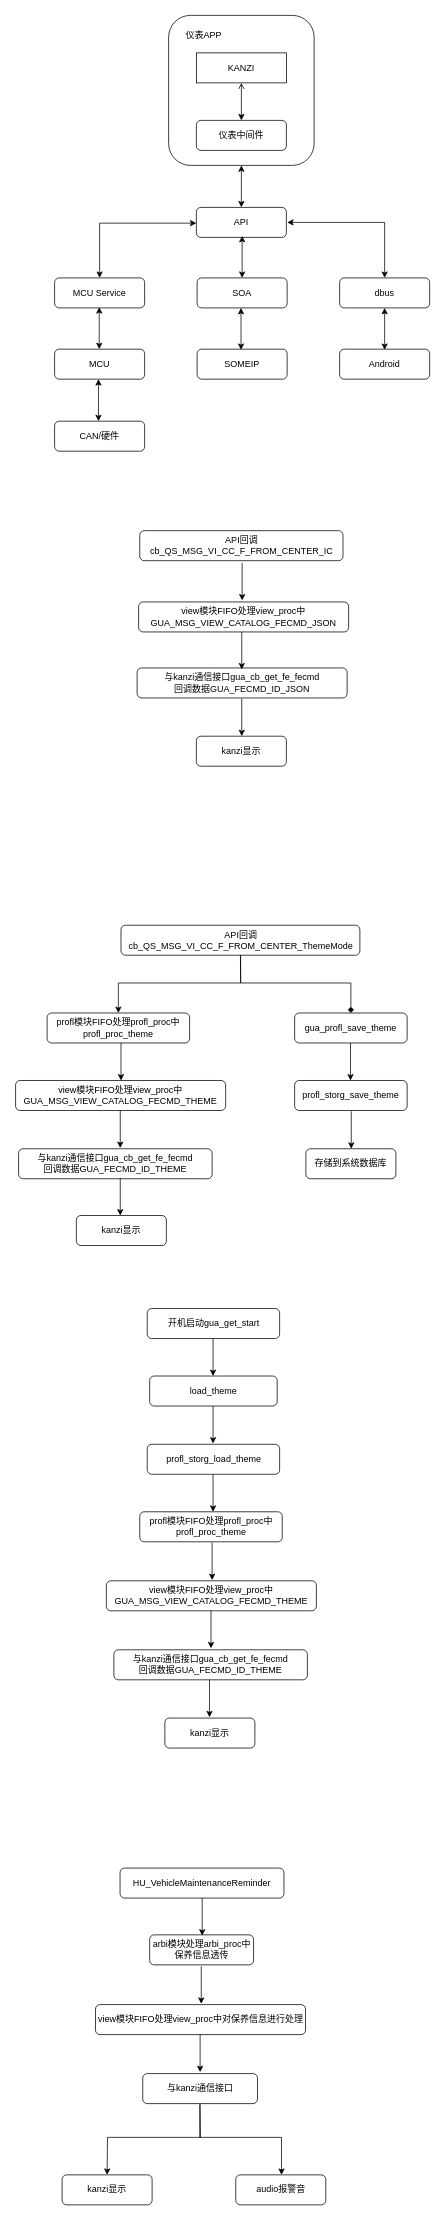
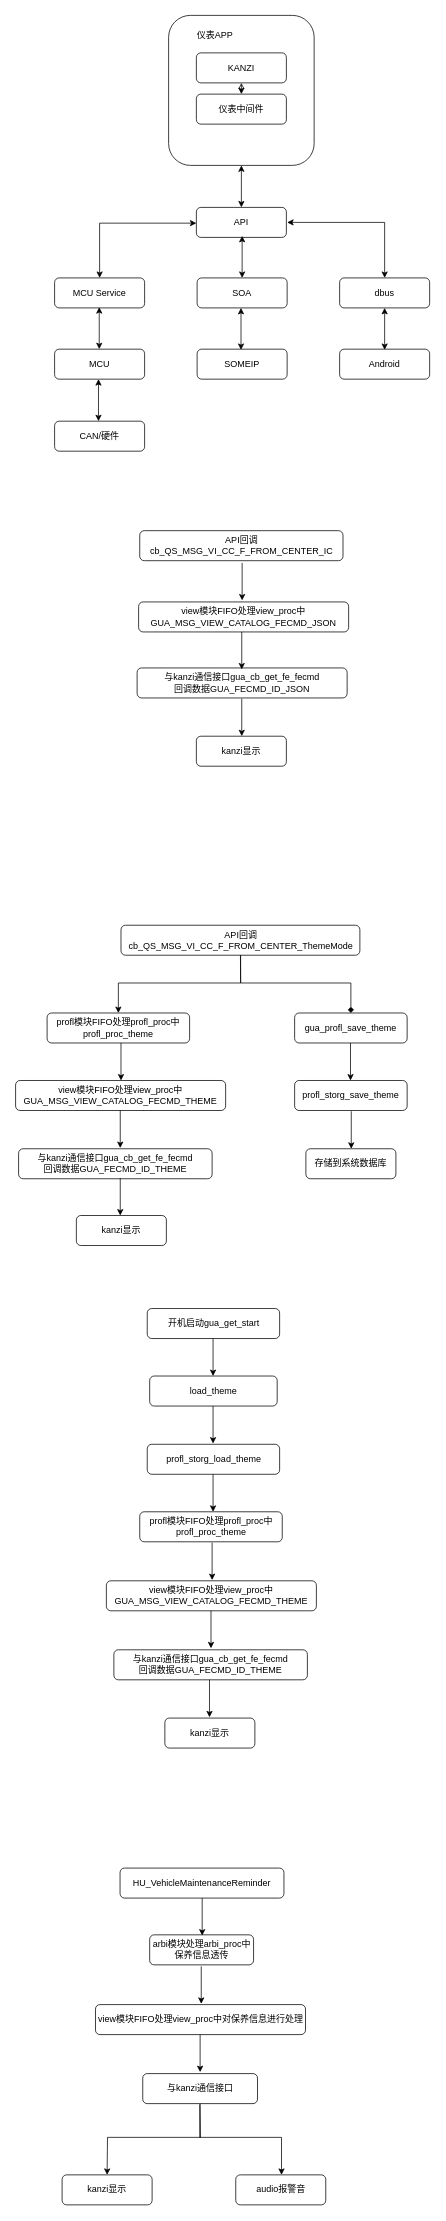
(204, 36) -> (215, 36)
(241, 68) -> (241, 68)
(241, 135) -> (241, 109)
